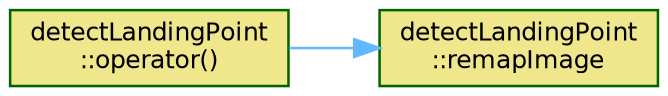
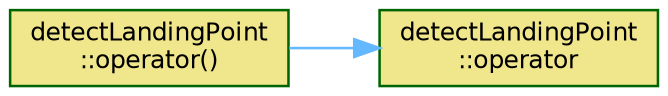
(519, 48) -> (519, 48)
